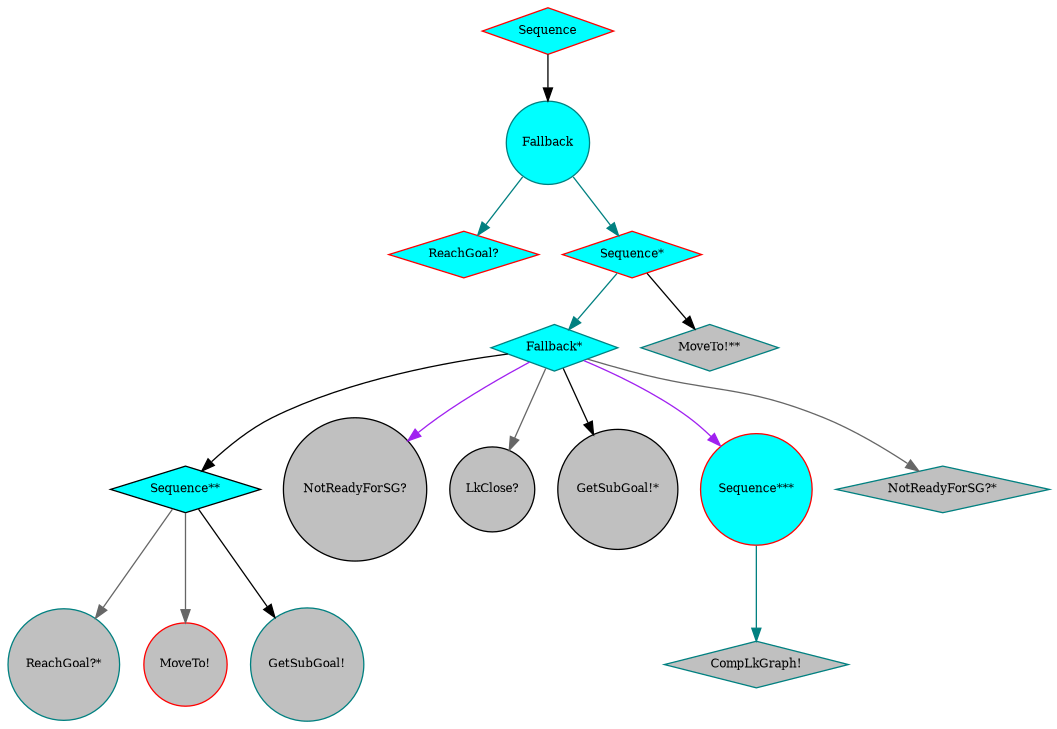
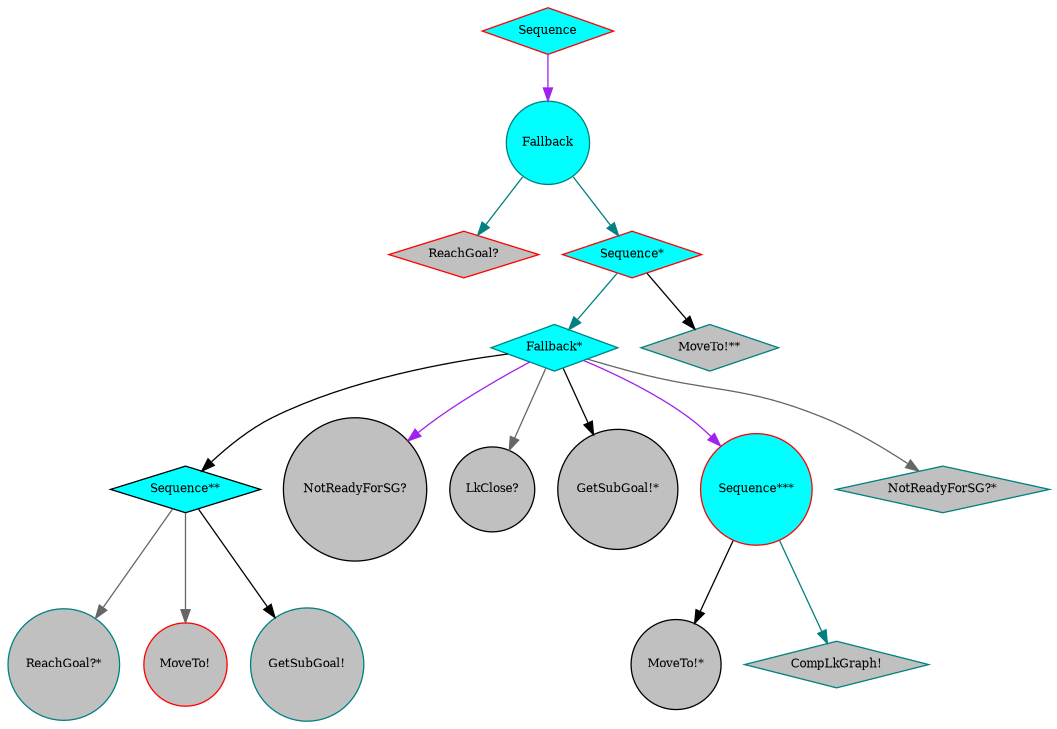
(548, 71) -> (548, 71)
(464, 255) -> (464, 255)
none -> (676, 665)
